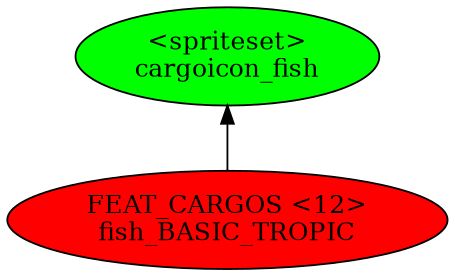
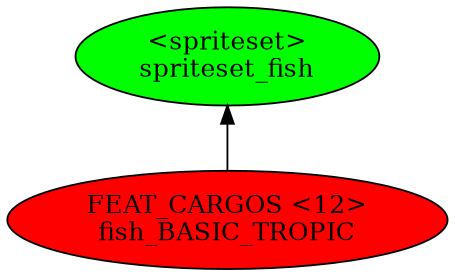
(227, 56) -> (227, 56)
